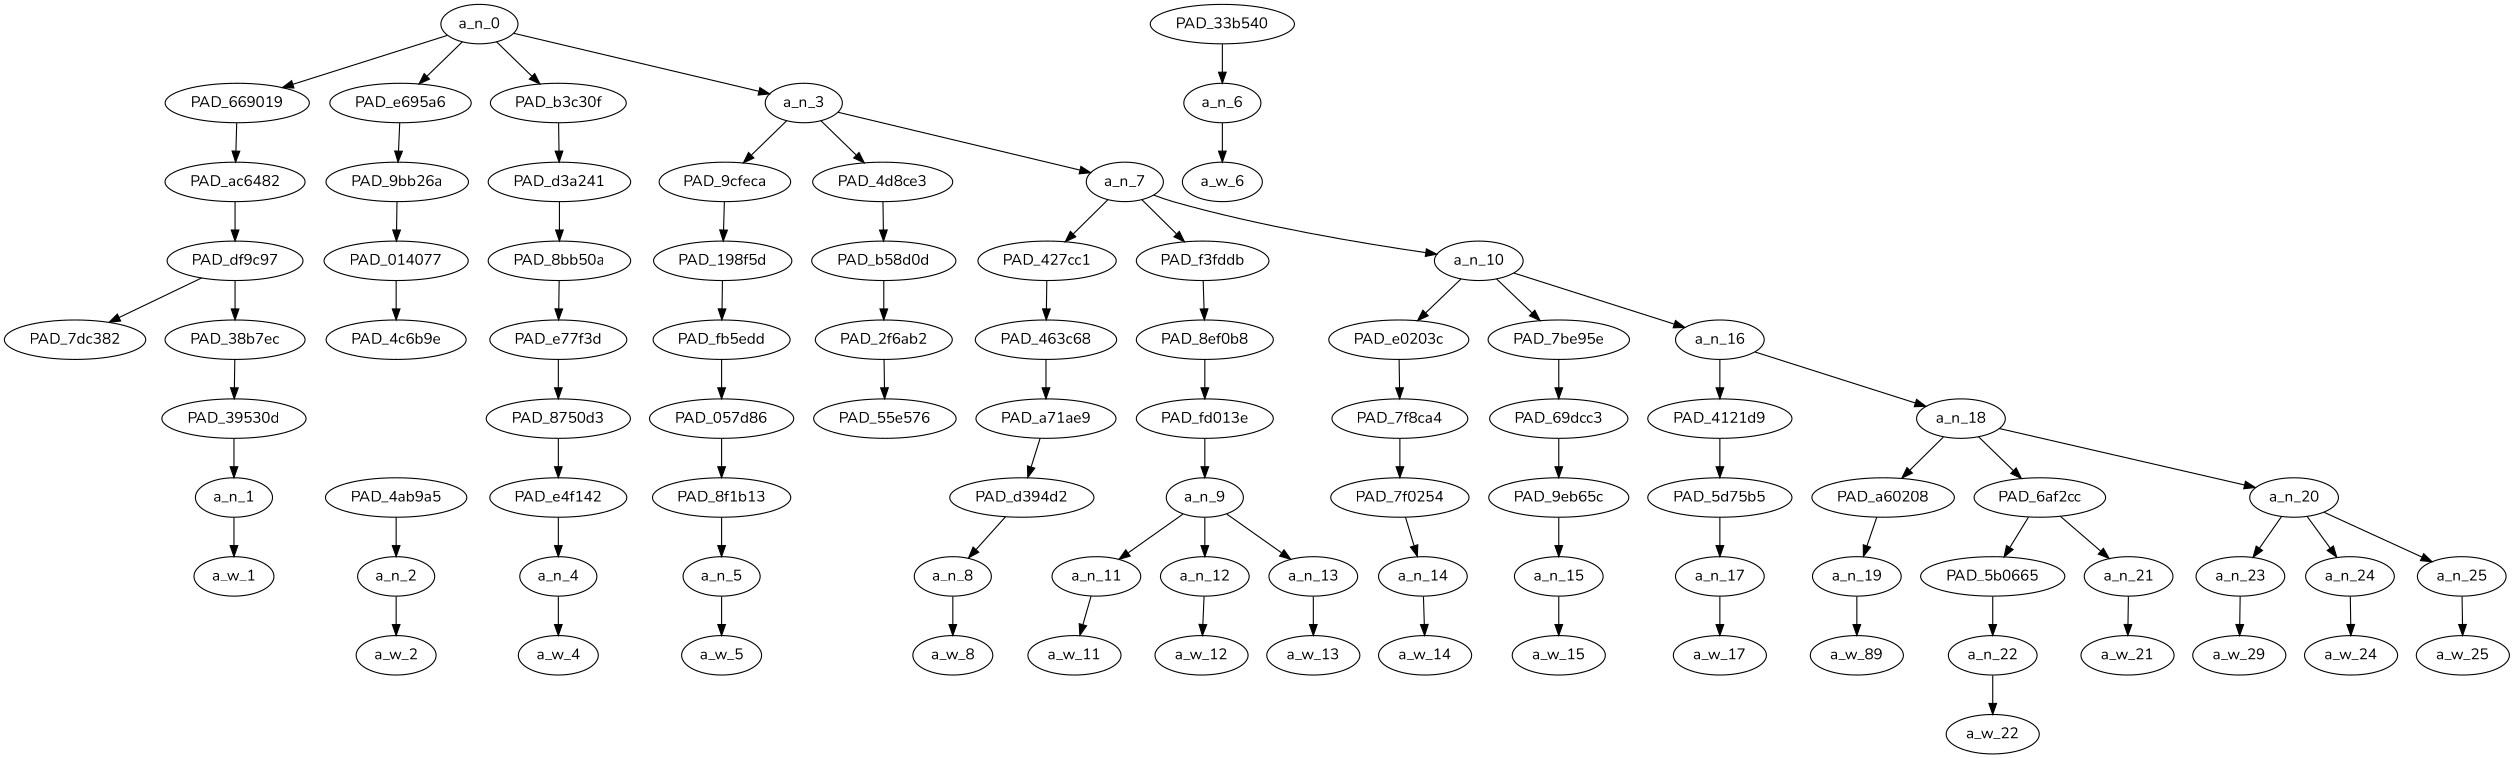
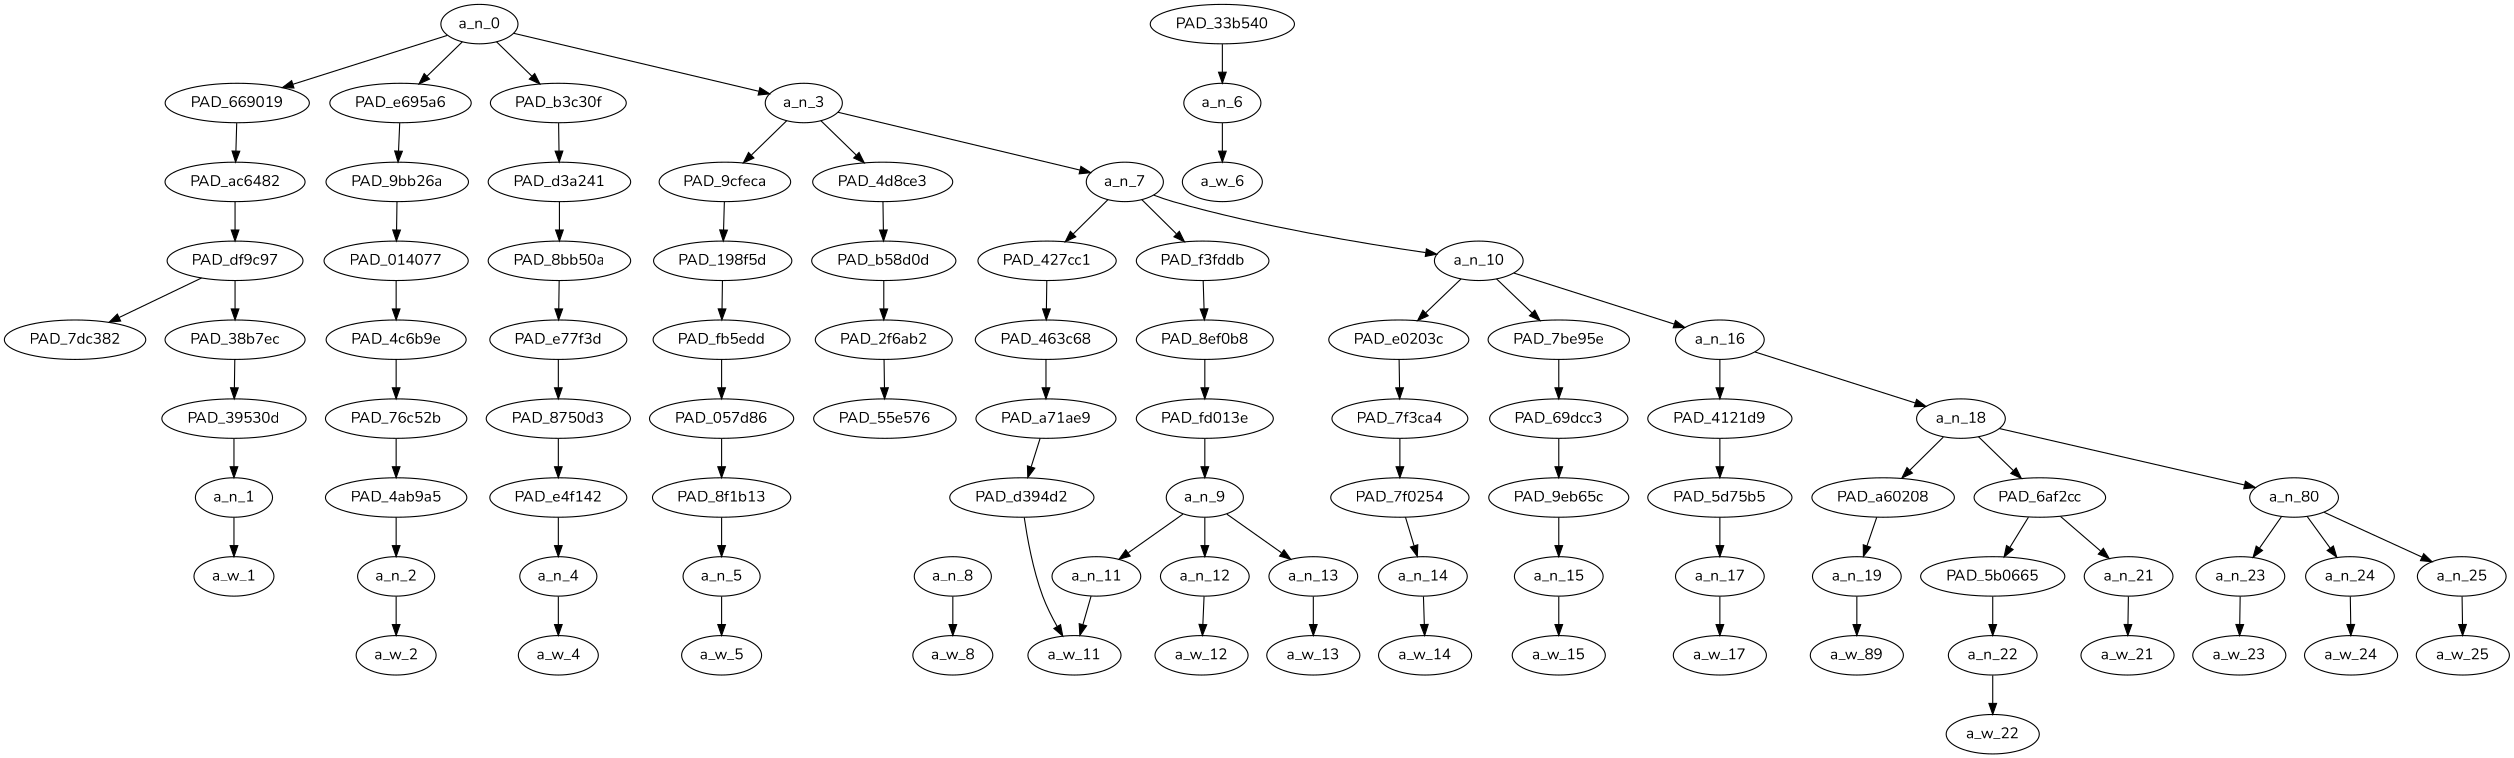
none -> (396, 419)
(1400, 419) -> (1400, 419)
(2294, 498) -> (2294, 498)
(991, 533) -> (1036, 574)
(2239, 655) -> (2239, 655)
